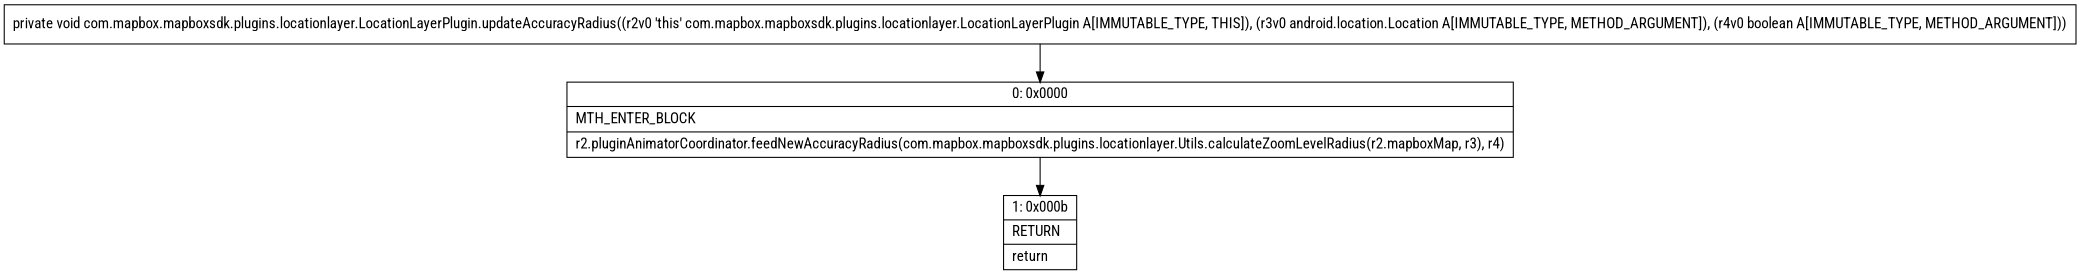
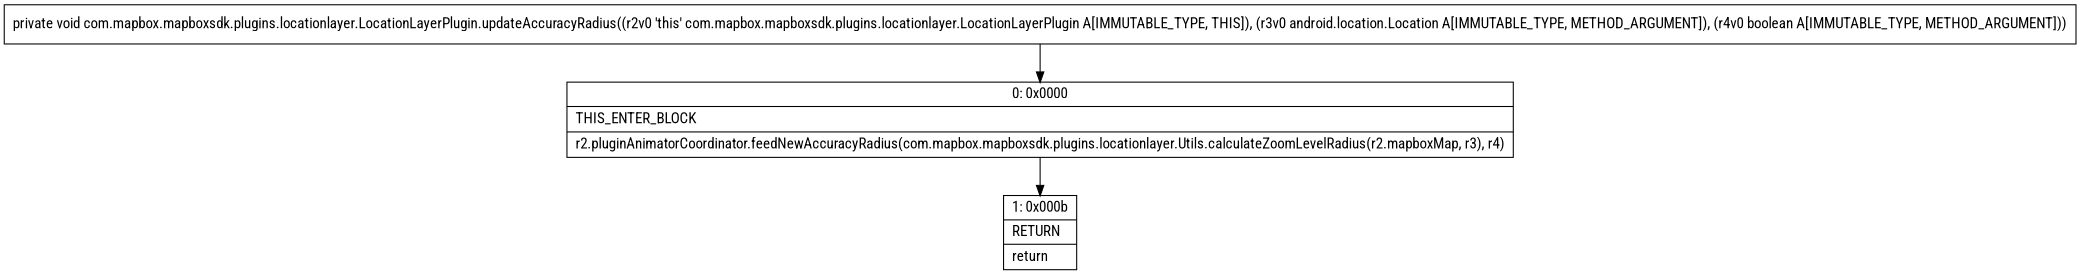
(636, 119) -> (636, 119)
